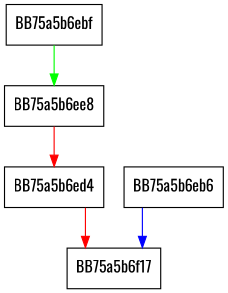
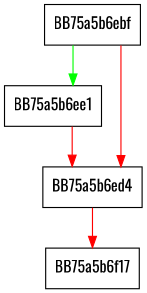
none -> (121, 100)
(54, 106) -> (53, 106)
(174, 187) -> none
